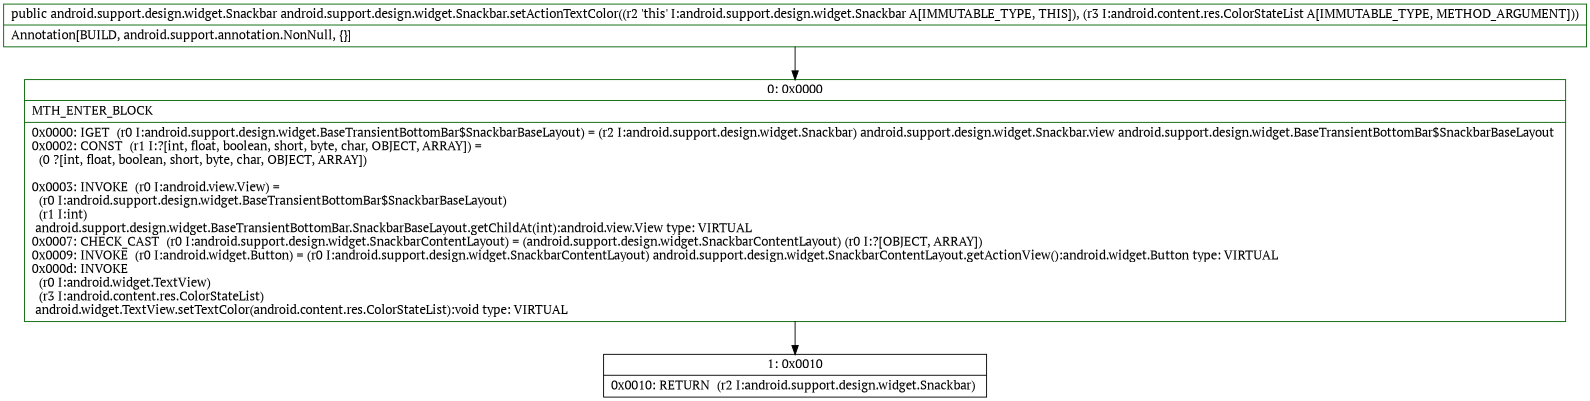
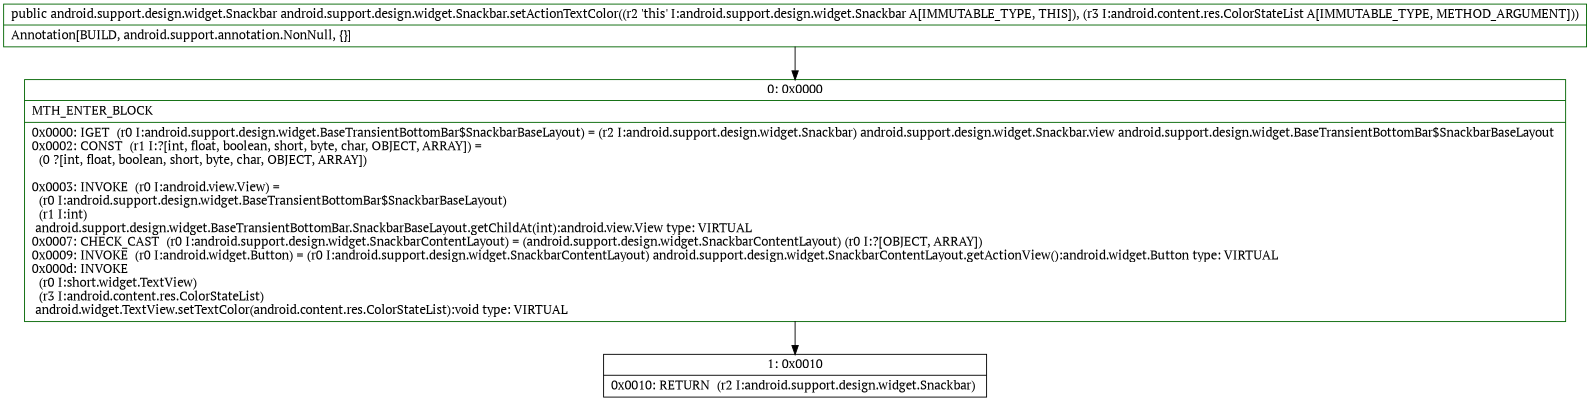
(121, 283) -> (115, 283)
